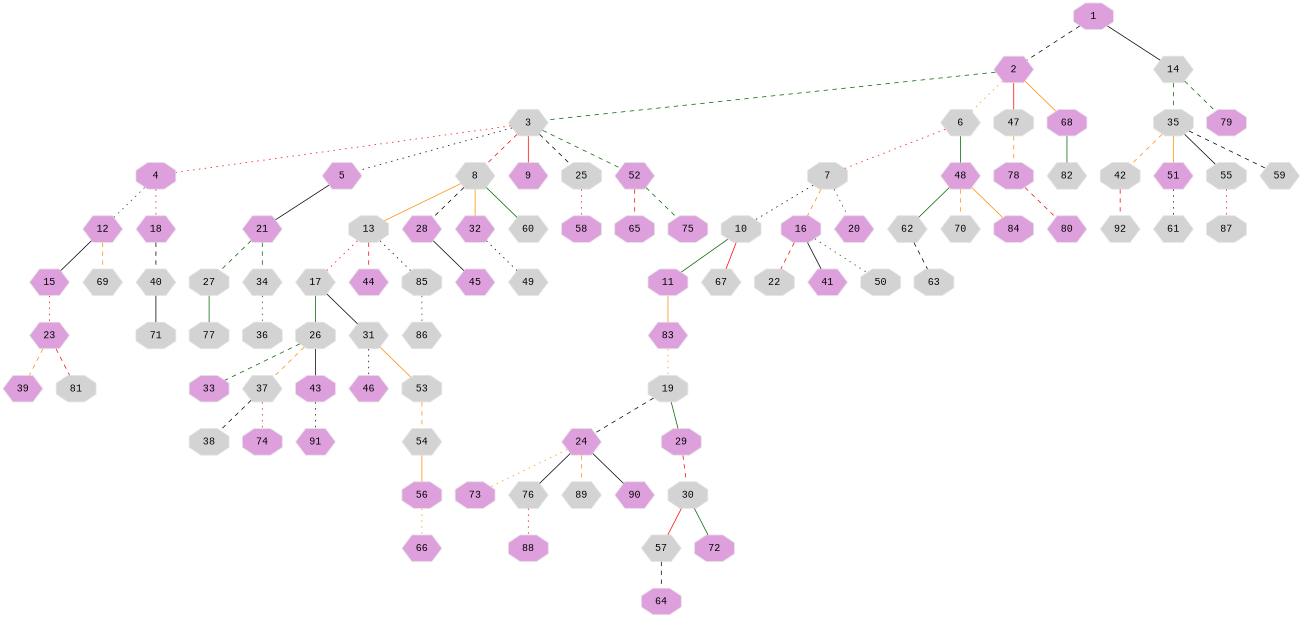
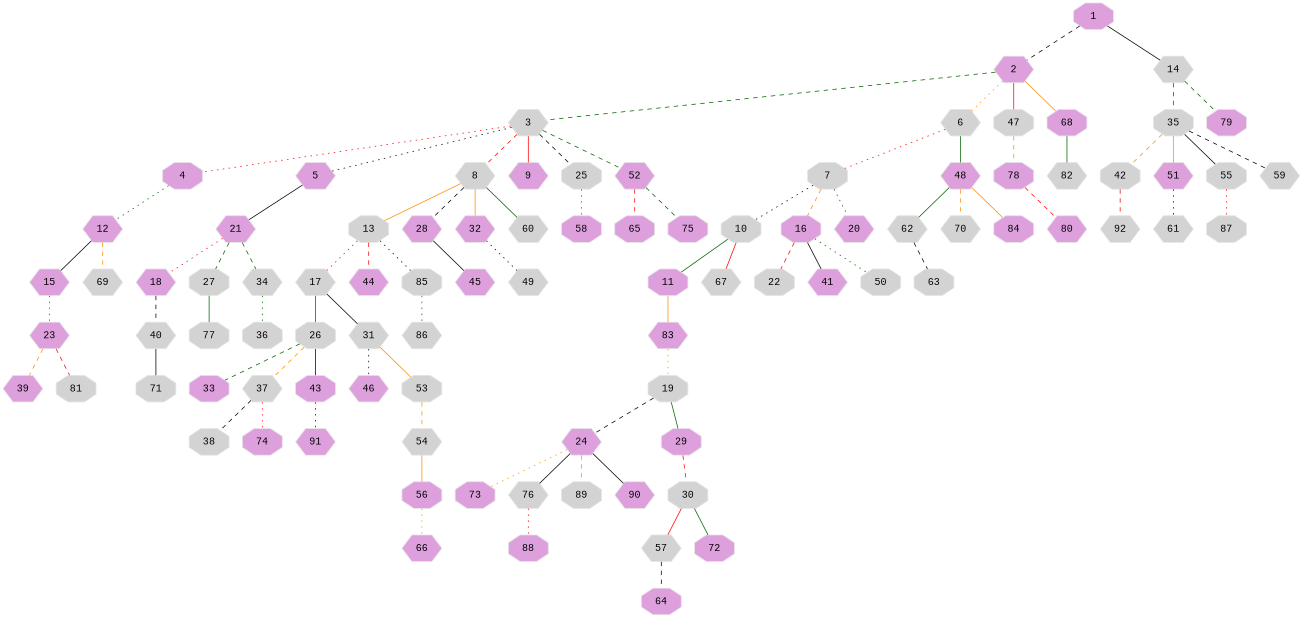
(156, 203) -> (196, 256)
(582, 495) -> (582, 495)
